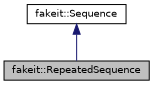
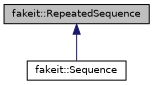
(77, 48) -> (77, 48)
